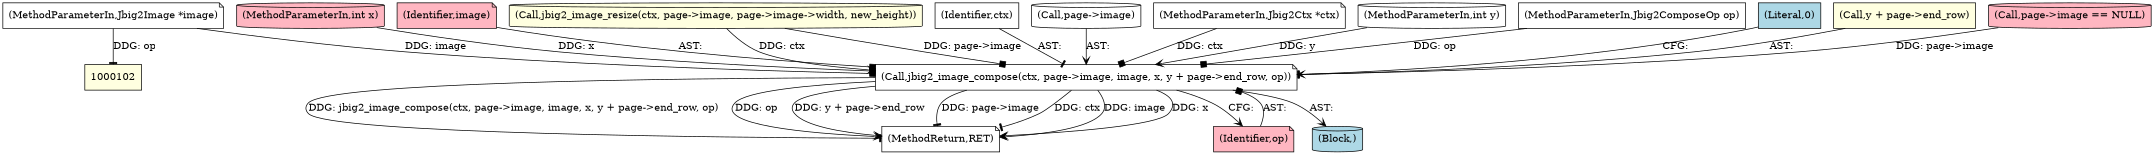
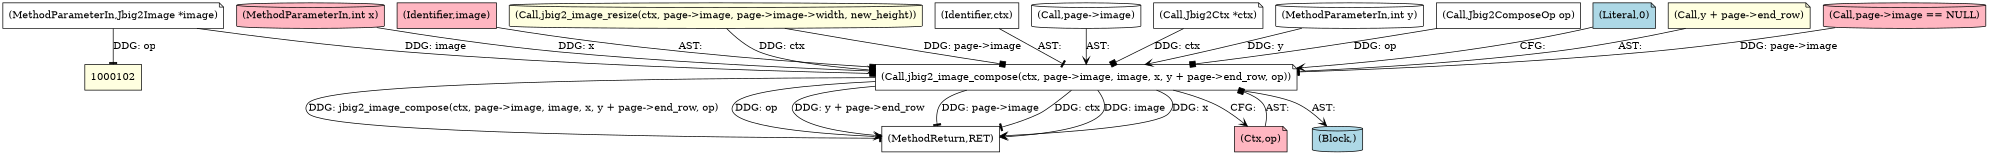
(447, 16) -> (447, 16)
(1249, 16) -> (1208, 16)
(1632, 16) -> (1509, 16)
(1790, 16) -> (1624, 16)
(1905, 16) -> (1739, 16)
(941, 139) -> (941, 139)
(1254, 139) -> (1261, 139)
